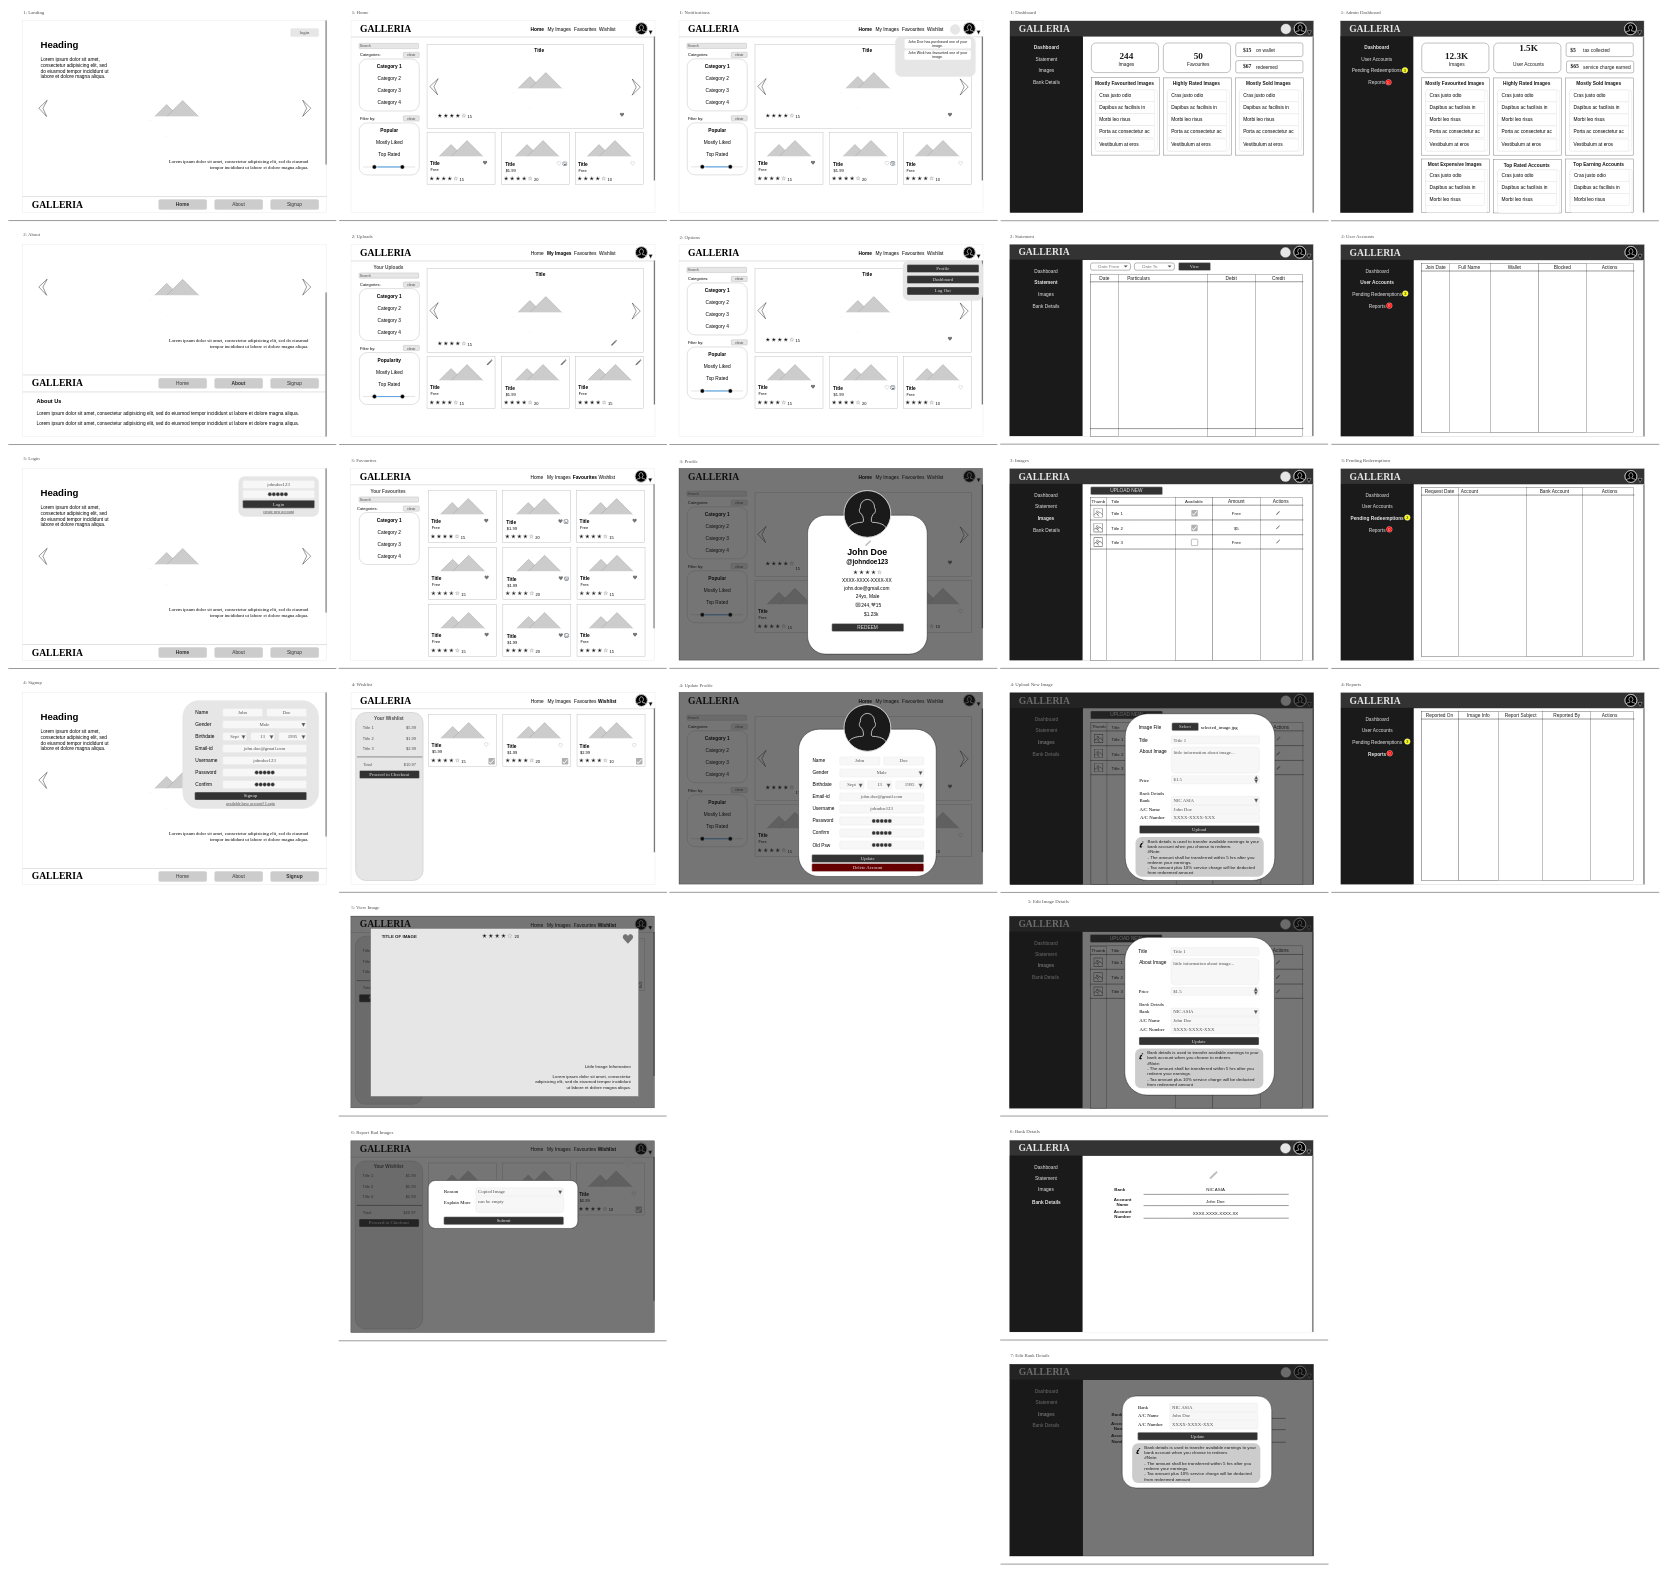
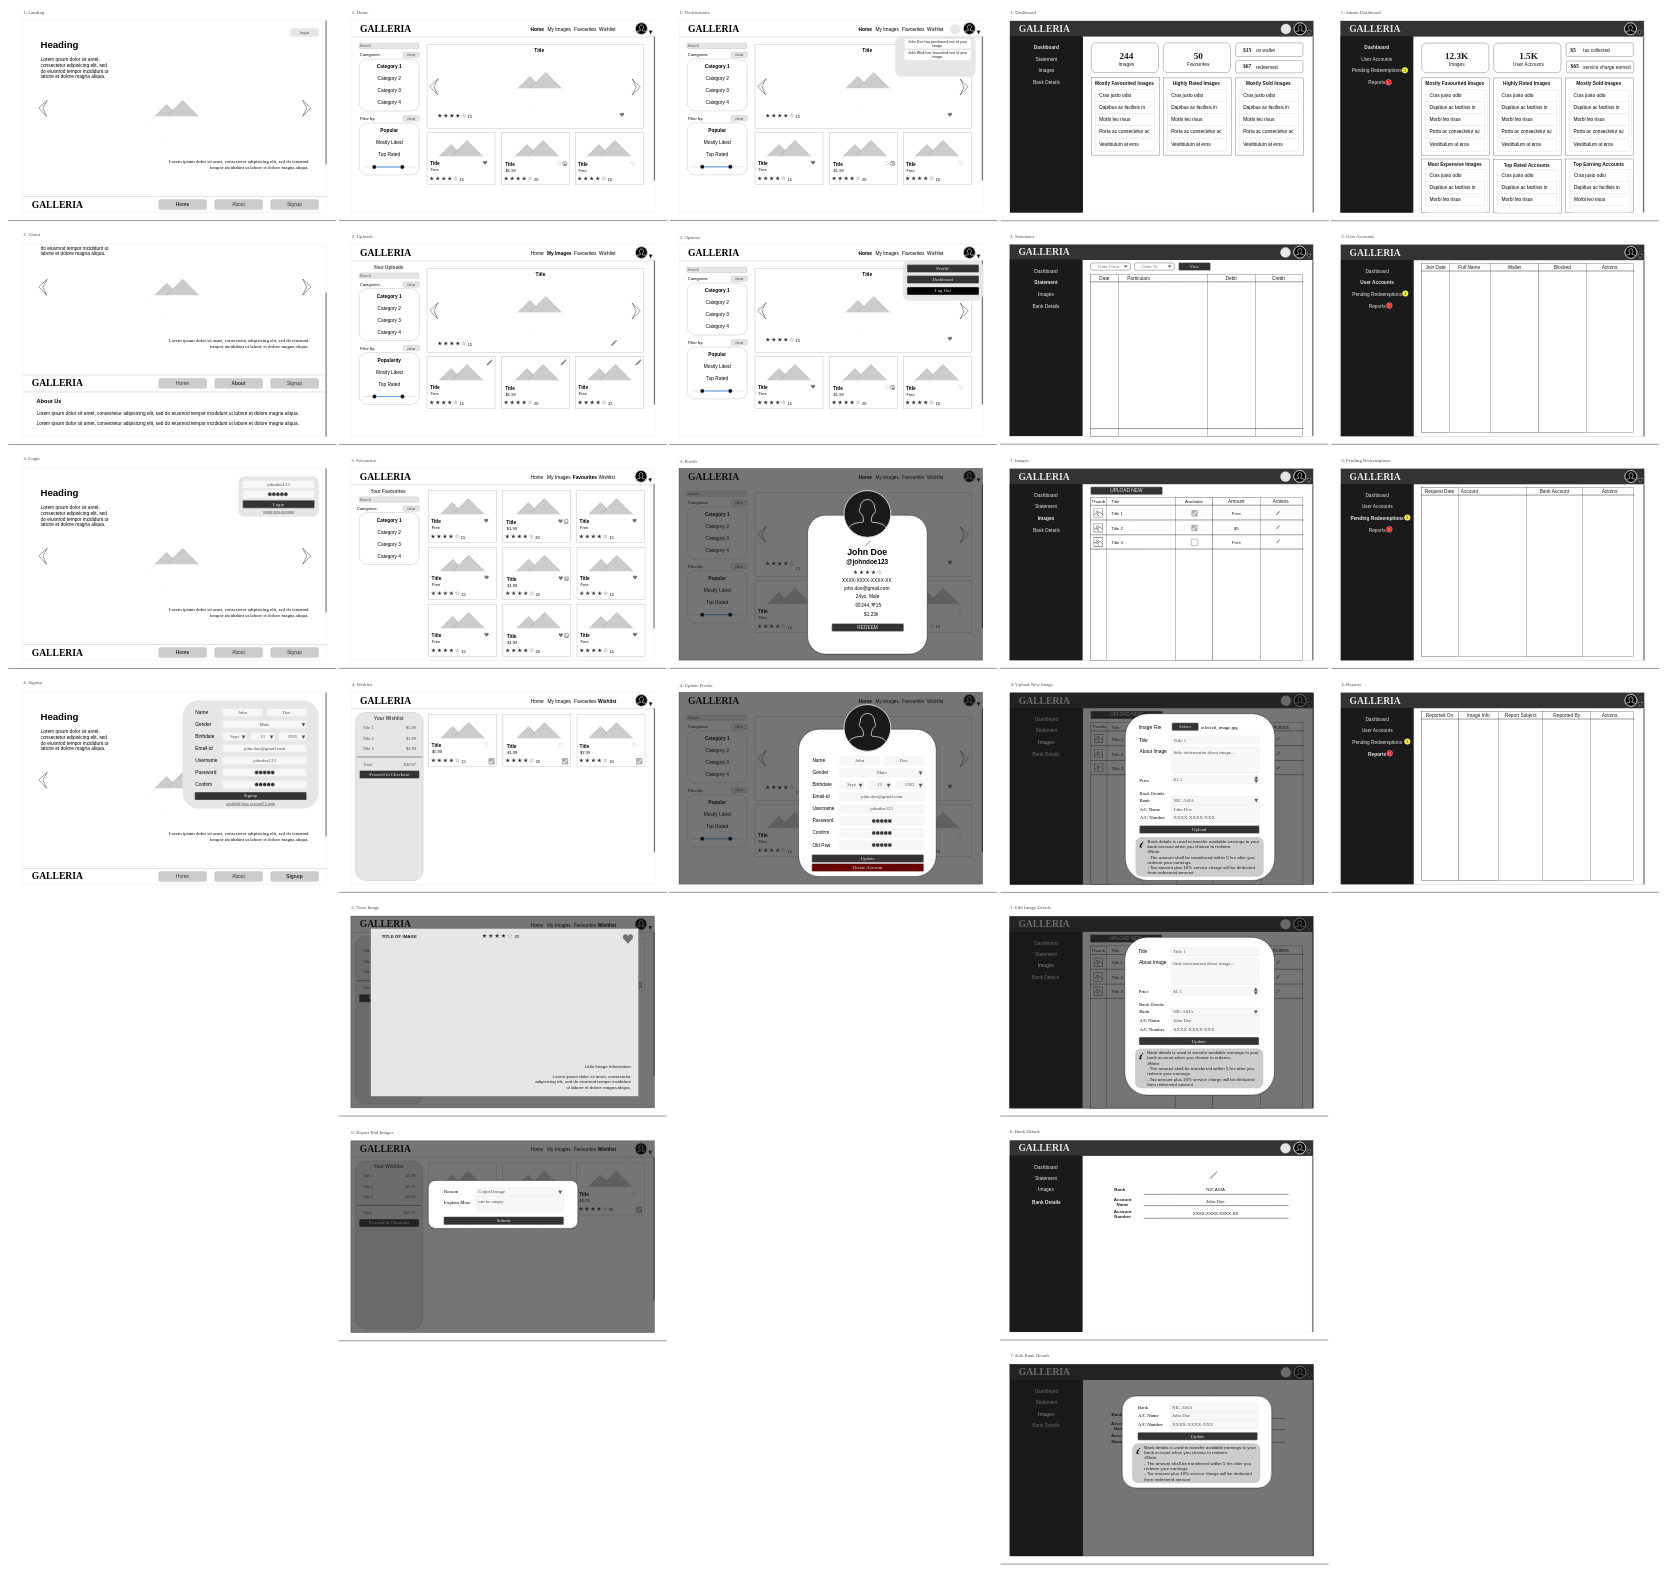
(1529, 48) -> (1529, 56)
none -> (77, 254)
(943, 291) -> (943, 291)
(1059, 902) -> (1041, 908)
(504, 1221) -> (504, 1221)
